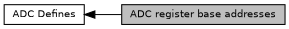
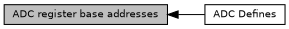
(108, 15) -> (192, 15)
